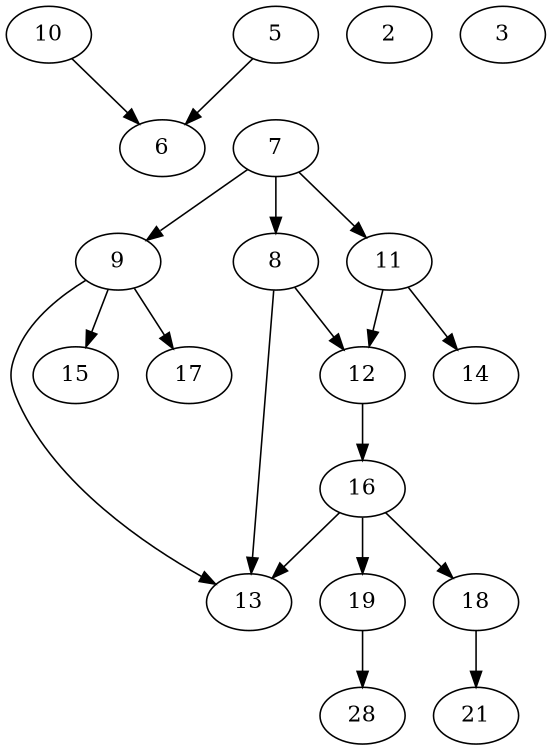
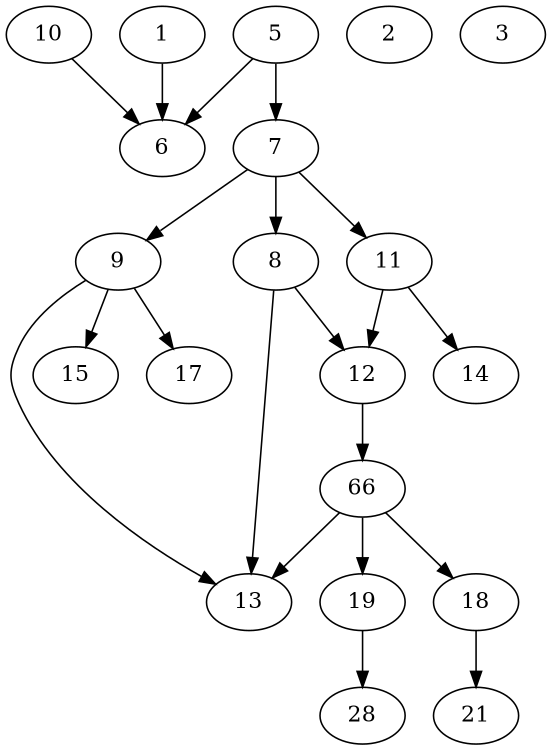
none -> (162, 35)
none -> (276, 84)
(363, 489) -> (363, 489)
